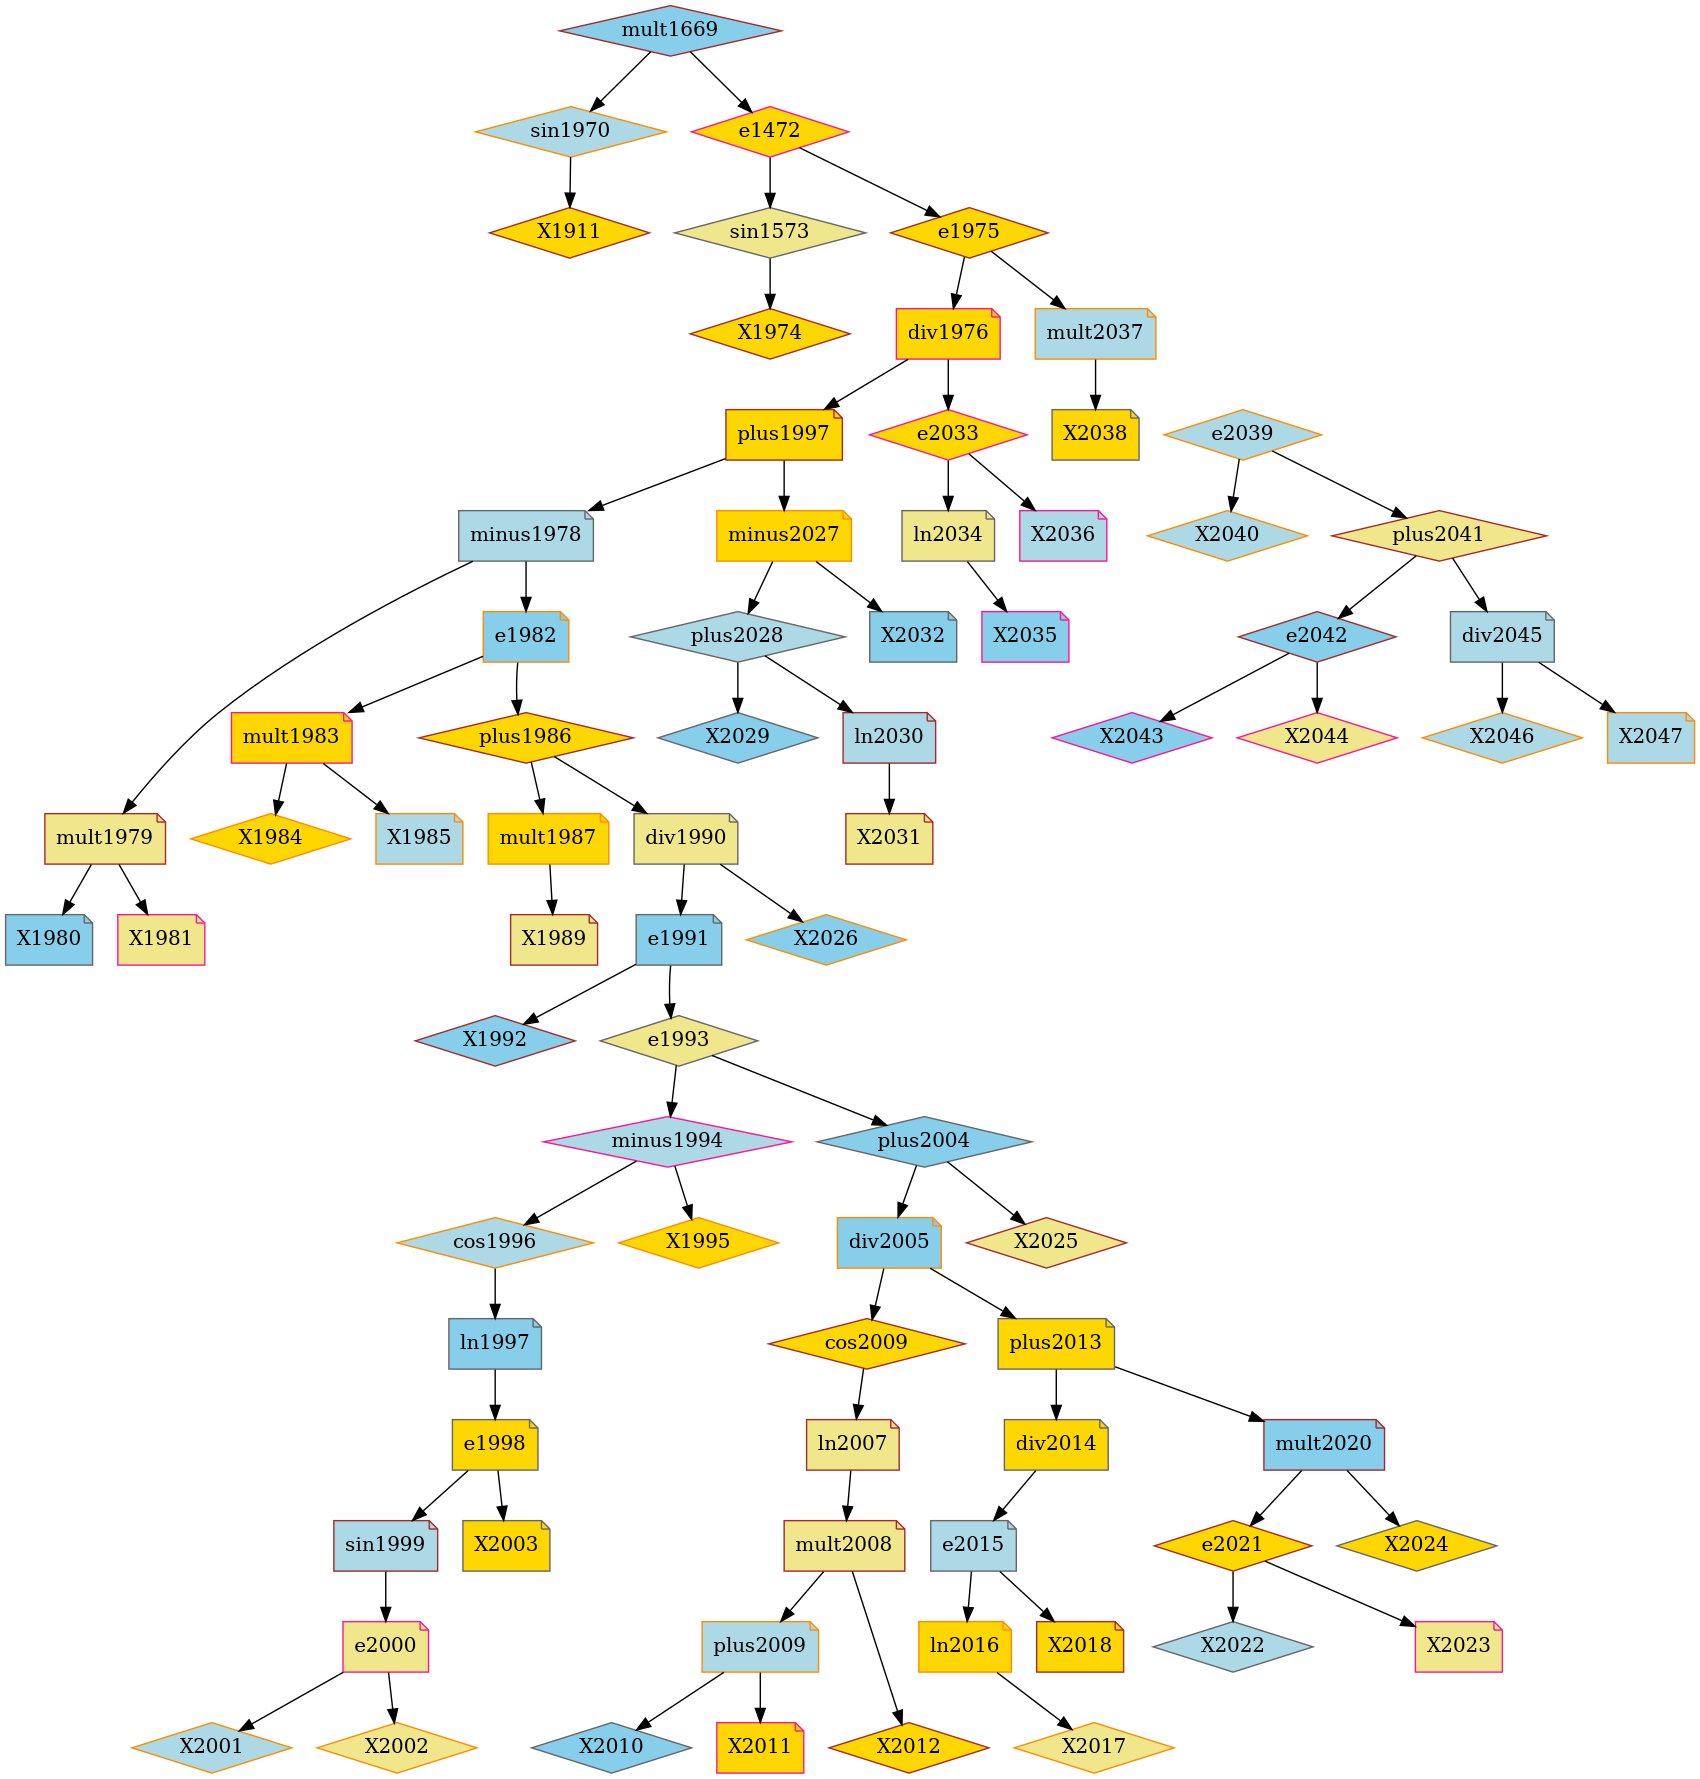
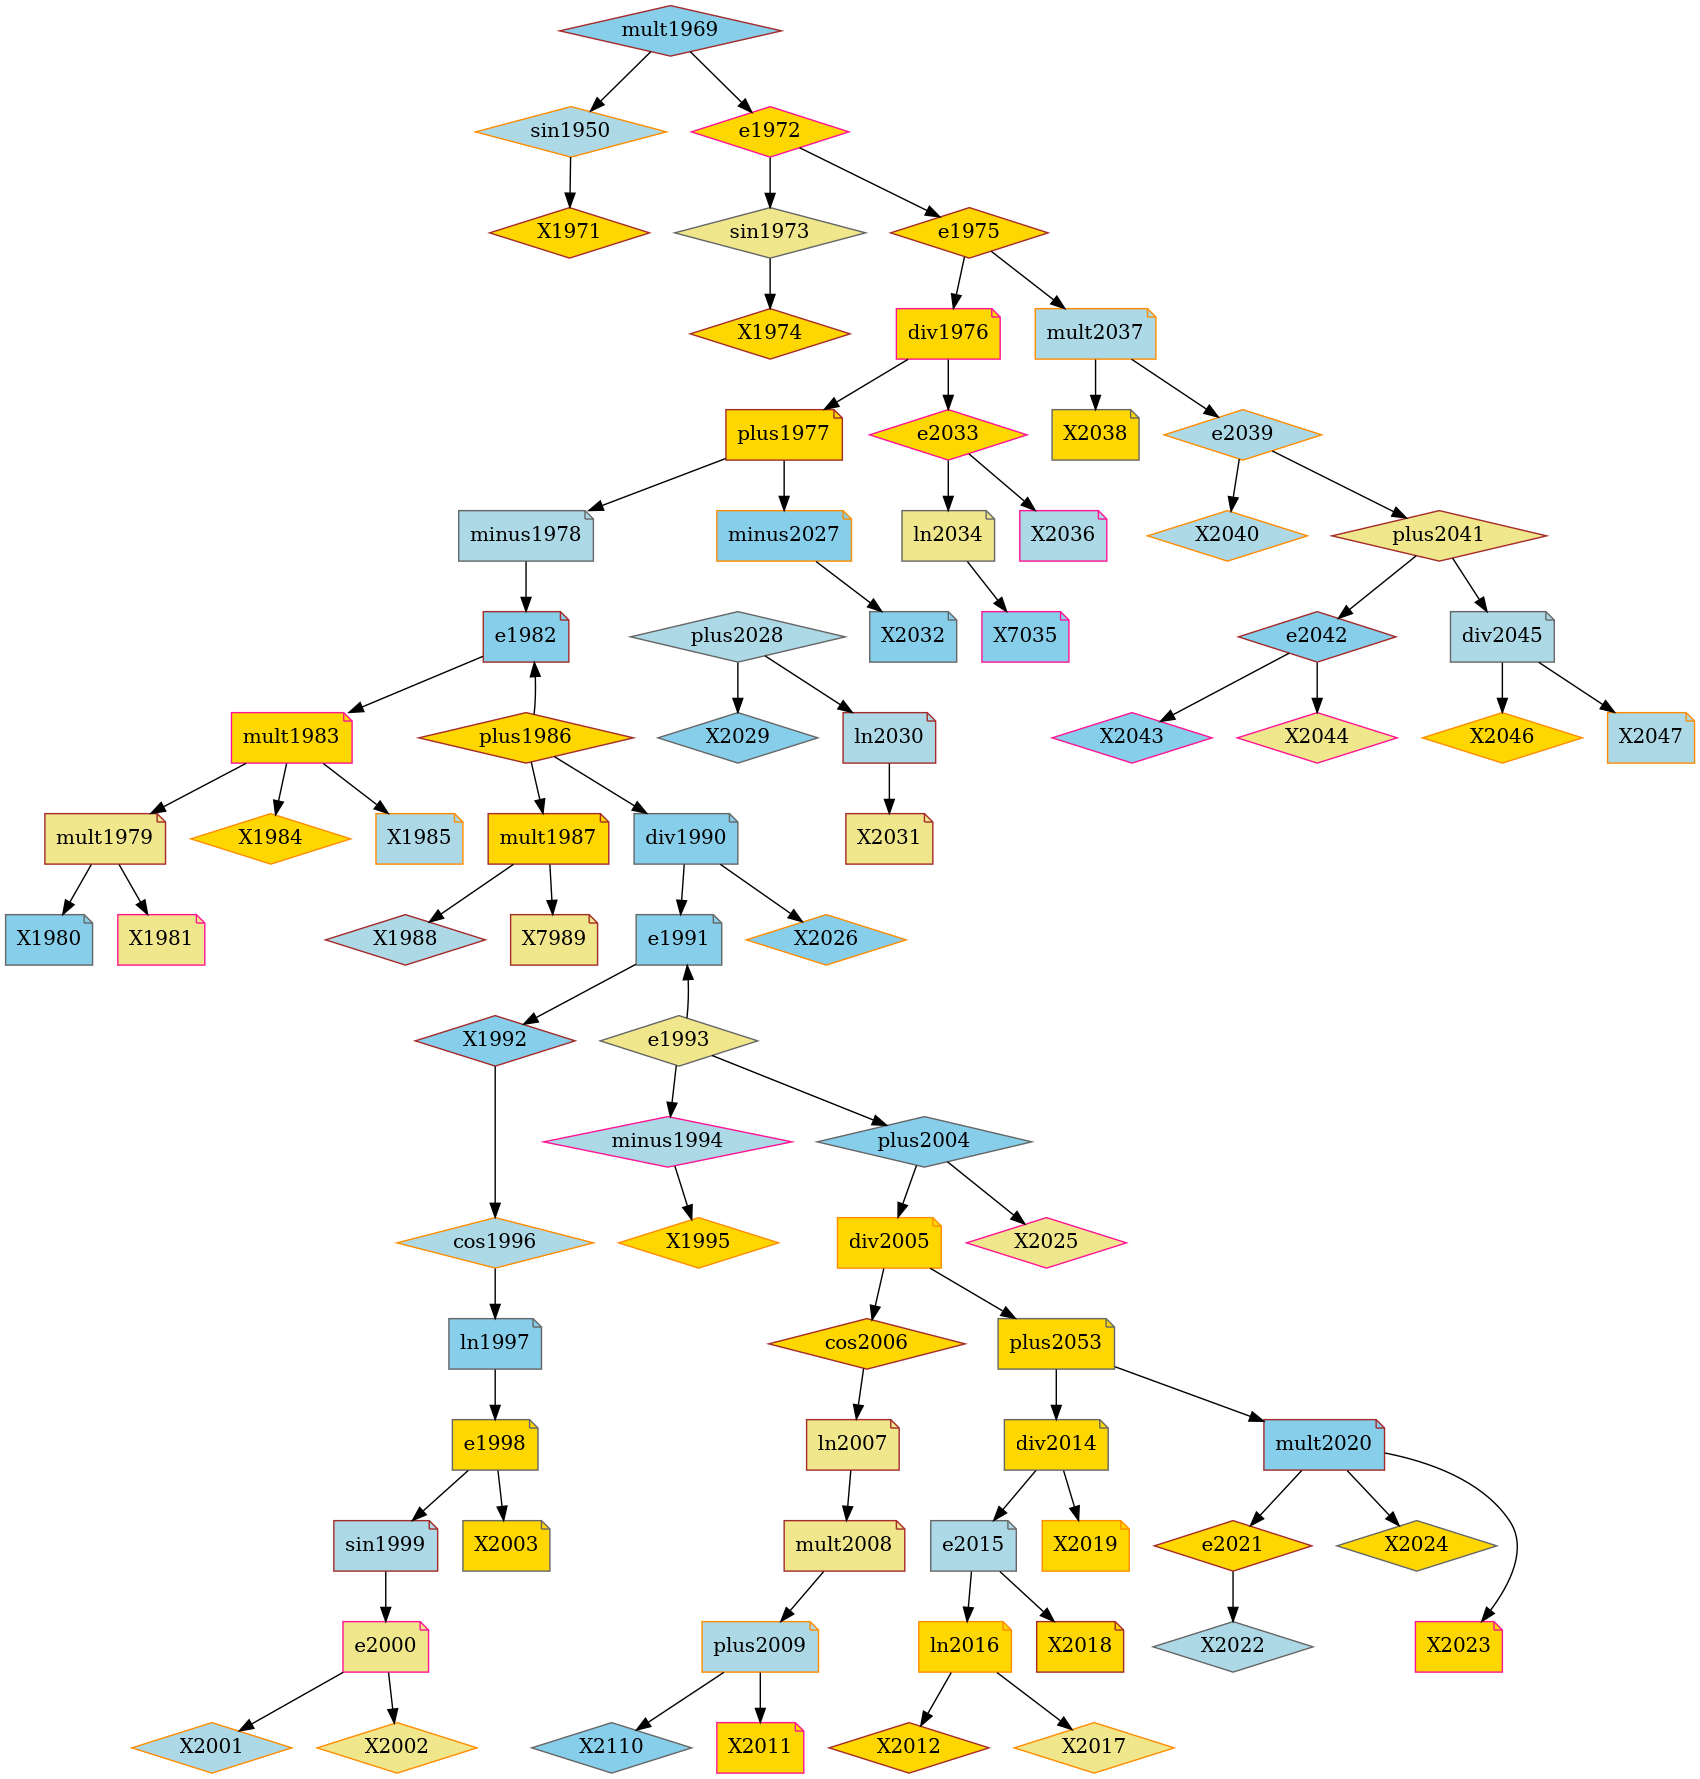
(671, 31) -> (671, 31)
(571, 132) -> (571, 132)
(770, 132) -> (770, 132)
(570, 233) -> (570, 233)
(770, 233) -> (770, 233)
none -> (1169, 384)
(784, 435) -> (784, 435)
(784, 536) -> (784, 536)
(763, 581) -> none
(526, 637) -> (526, 637)
(1025, 637) -> (1025, 637)
(289, 663) -> (205, 785)
(517, 681) -> (535, 696)
(1502, 738) -> (1502, 738)
(548, 839) -> (548, 839)
(686, 839) -> (686, 839)
none -> (405, 940)
(554, 940) -> (554, 940)
(670, 985) -> (688, 999)
(587, 1189) -> (495, 1135)
(889, 1243) -> (889, 1243)
(1046, 1243) -> (1046, 1243)
(867, 1344) -> (867, 1344)
(1056, 1344) -> (1056, 1344)
none -> (1086, 1546)
(1334, 1591) -> (1494, 1503)
(875, 1641) -> (940, 1693)
(1459, 1647) -> (1459, 1647)
(612, 1748) -> (612, 1748)
